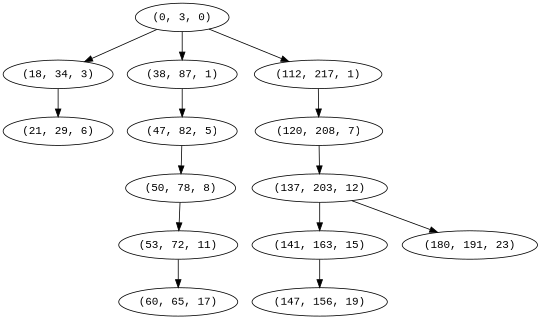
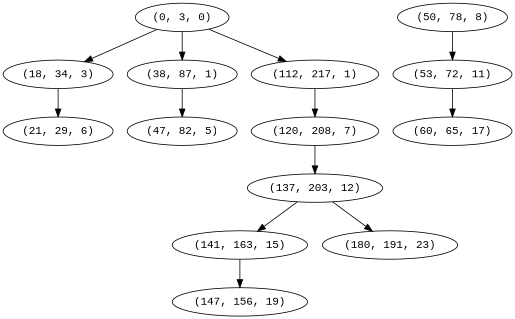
(182, 156) -> none
